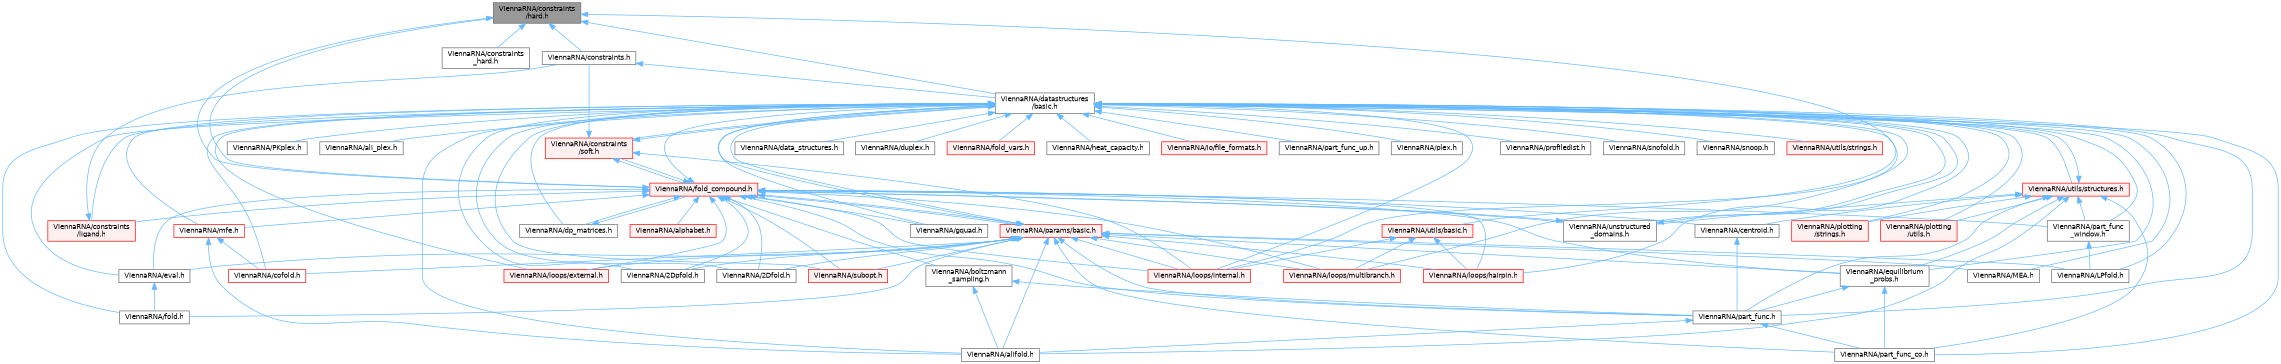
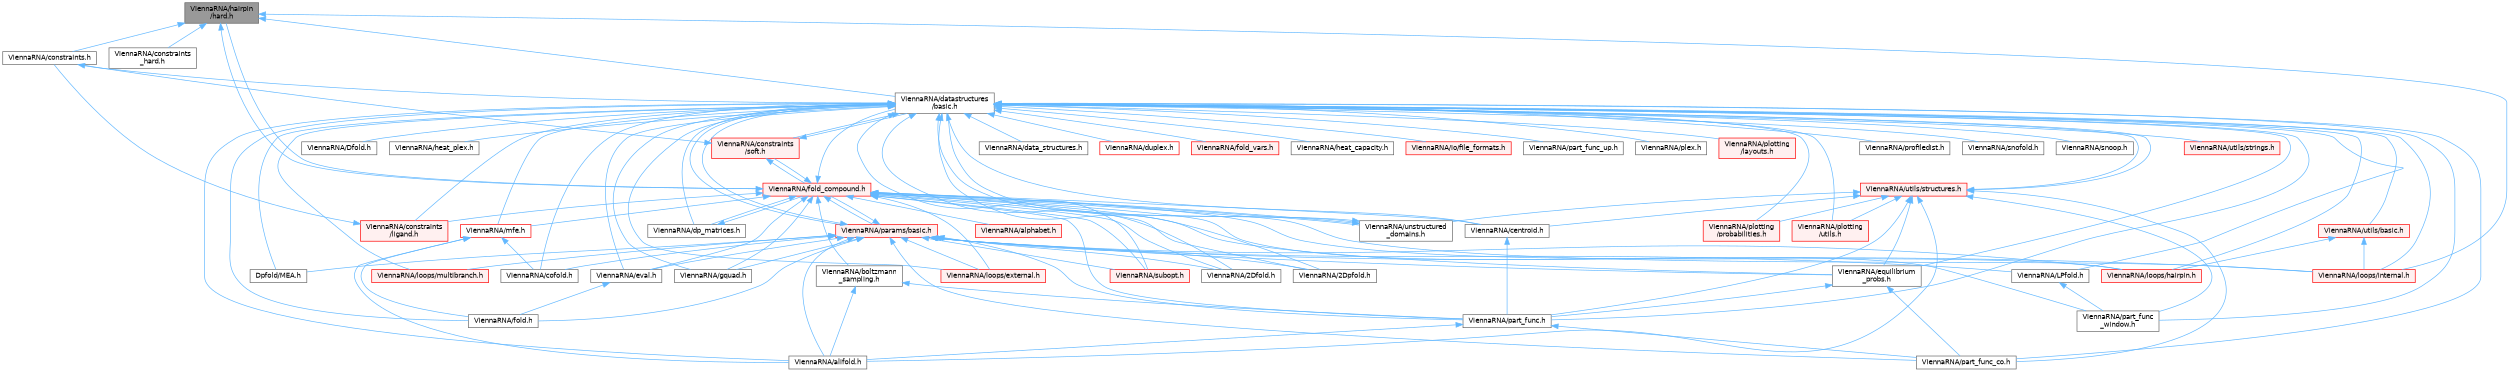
(537, 13) -> (222, 13)
(267, 148) -> (339, 148)
(361, 148) -> (434, 148)
(895, 148) -> (1139, 148)
none -> (1757, 148)
(923, 185) -> none
none -> (1117, 198)
(1046, 212) -> none
(1830, 231) -> (1741, 231)
none -> (796, 254)
(1382, 255) -> none
(2090, 260) -> (2084, 299)
(267, 276) -> (539, 276)
(2004, 276) -> (278, 276)
none -> (362, 279)
